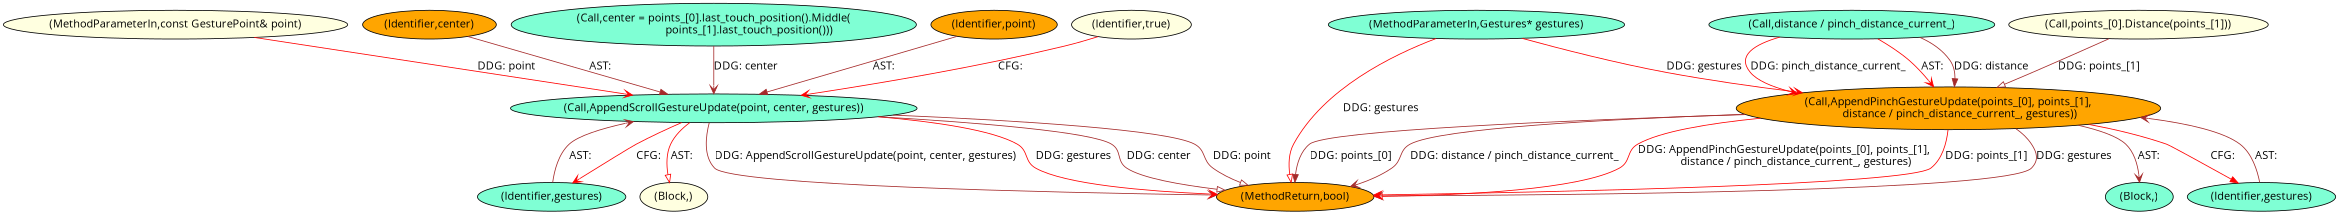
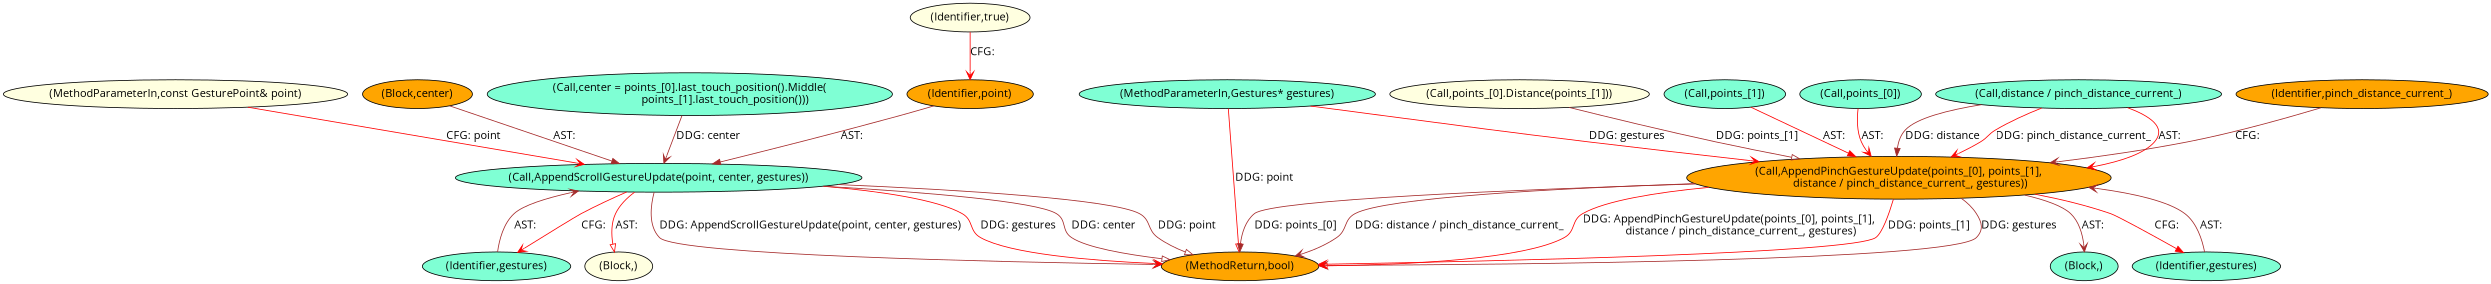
(429, 25) -> (417, 94)
(507, 66) -> (474, 136)
(954, 69) -> (970, 52)
none -> (1725, 94)
none -> (1861, 94)
none -> (2362, 94)
(1381, 108) -> (1264, 178)
